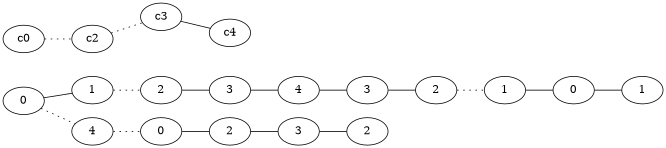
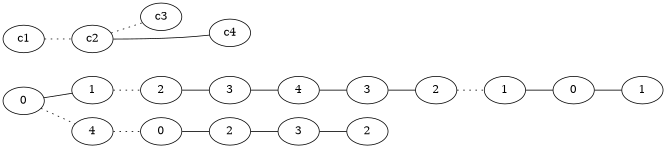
(196, 25) -> (161, 38)
(24, 39) -> (24, 39)
